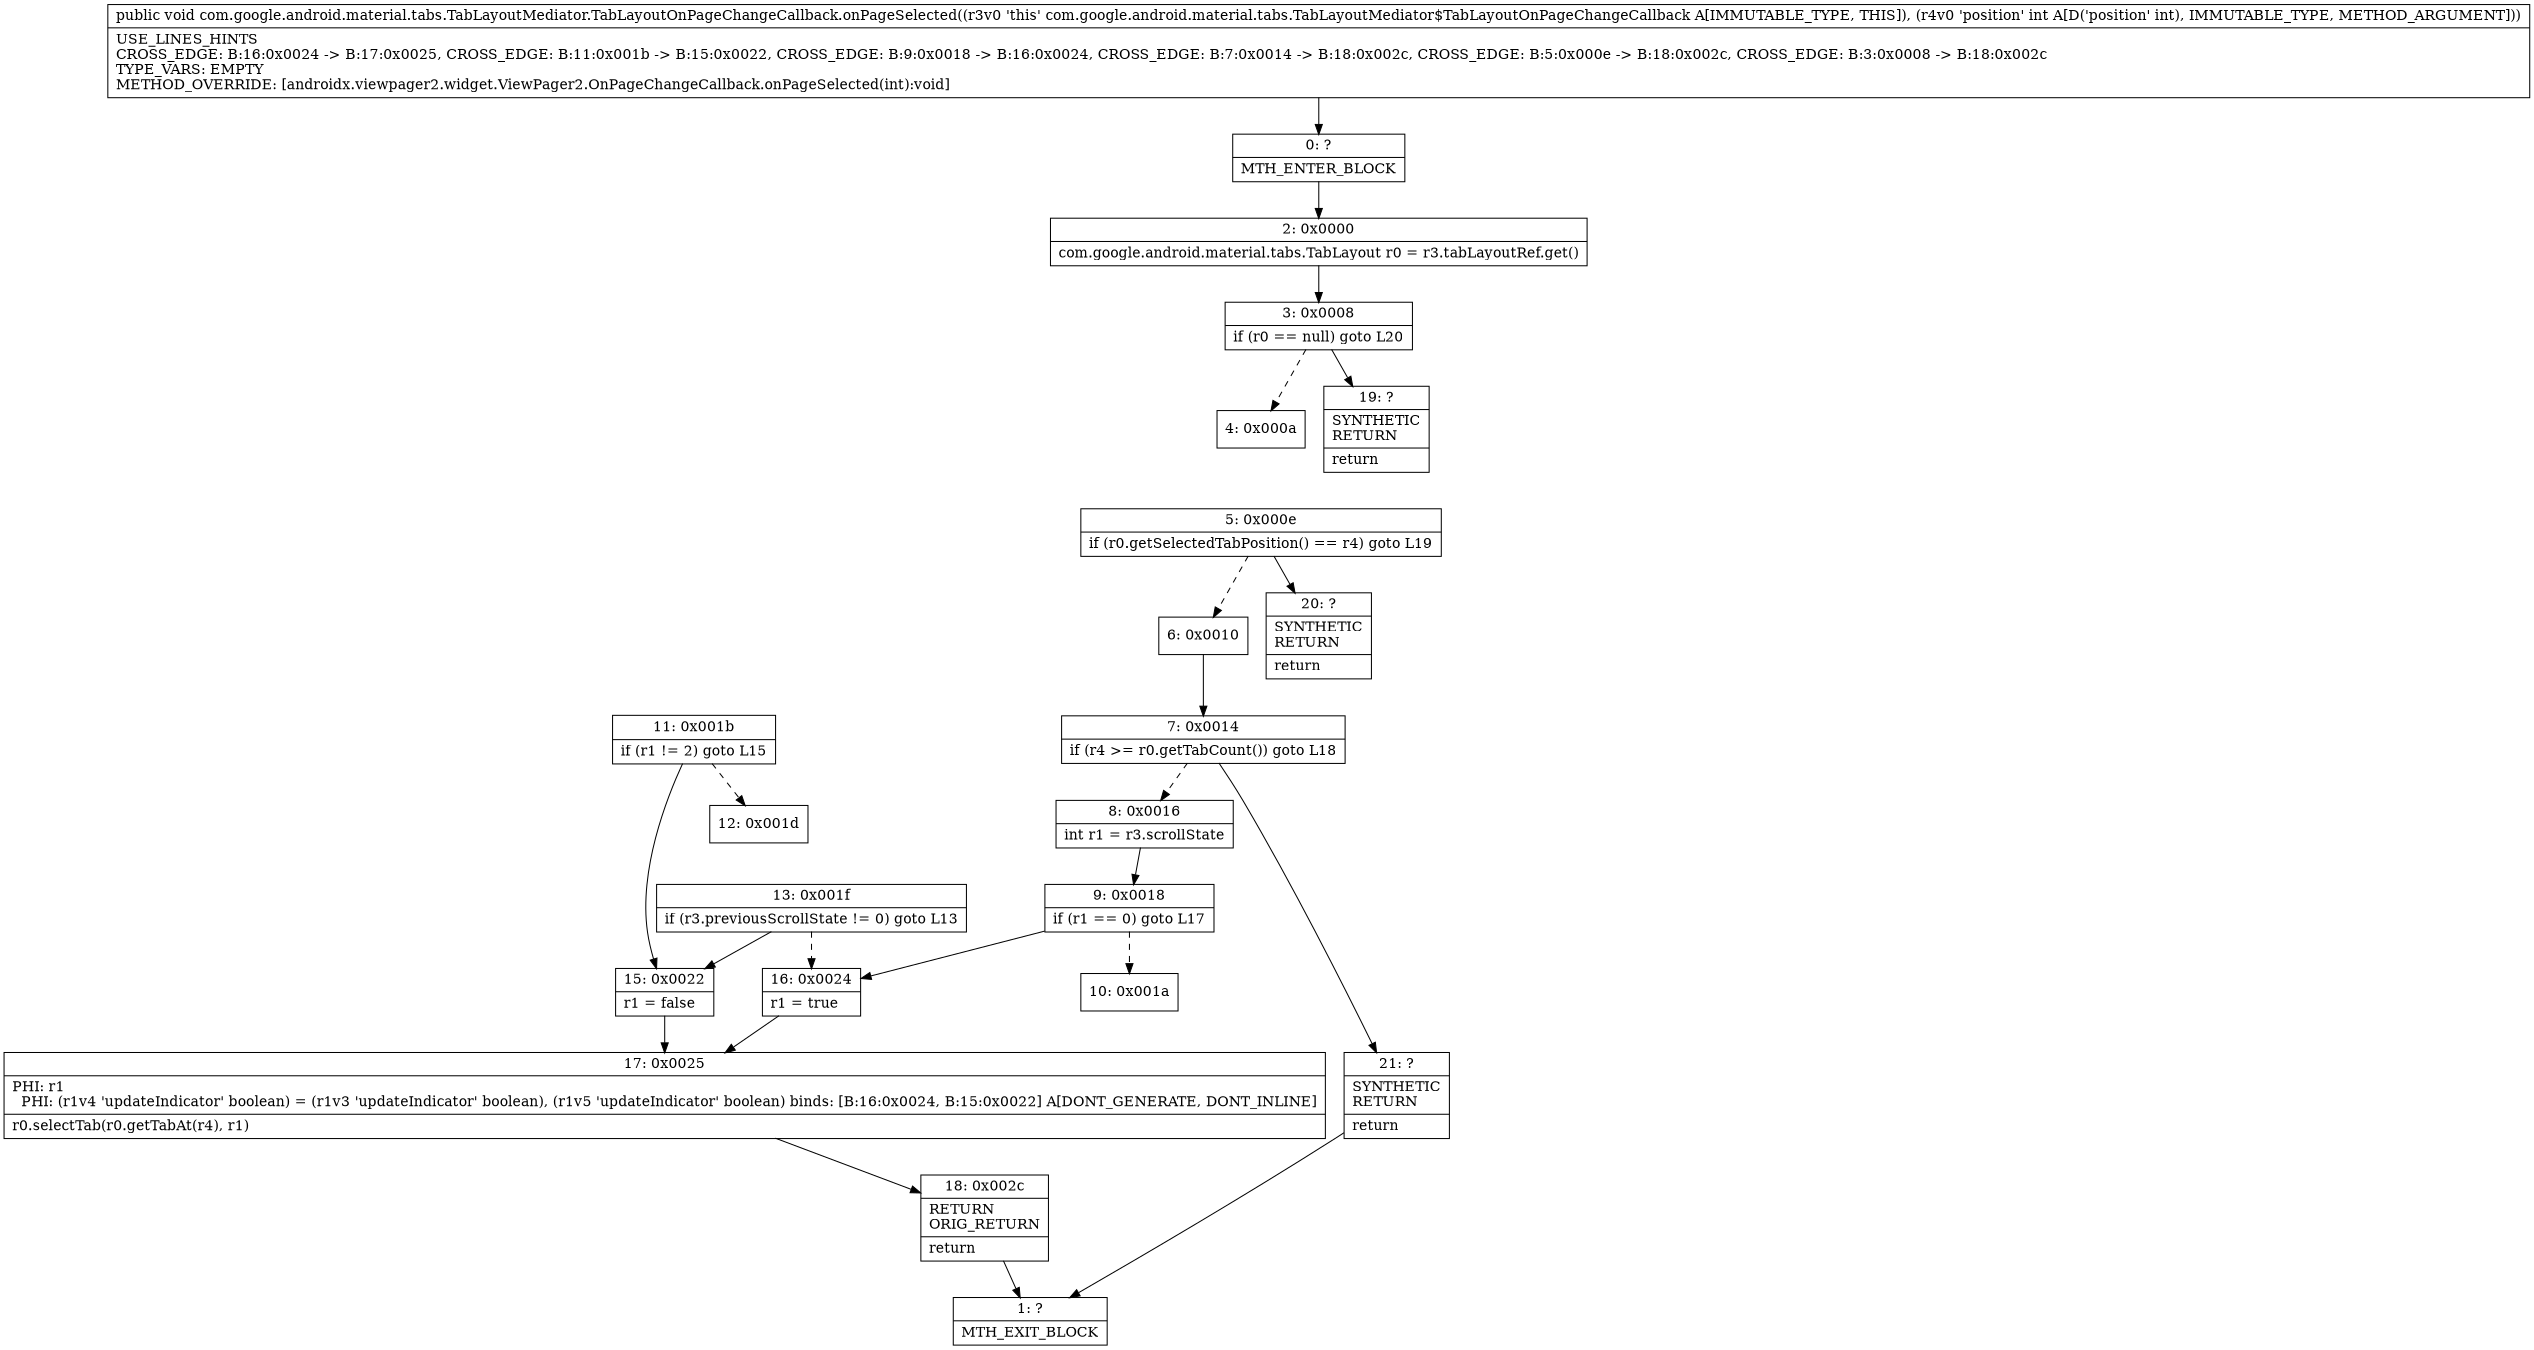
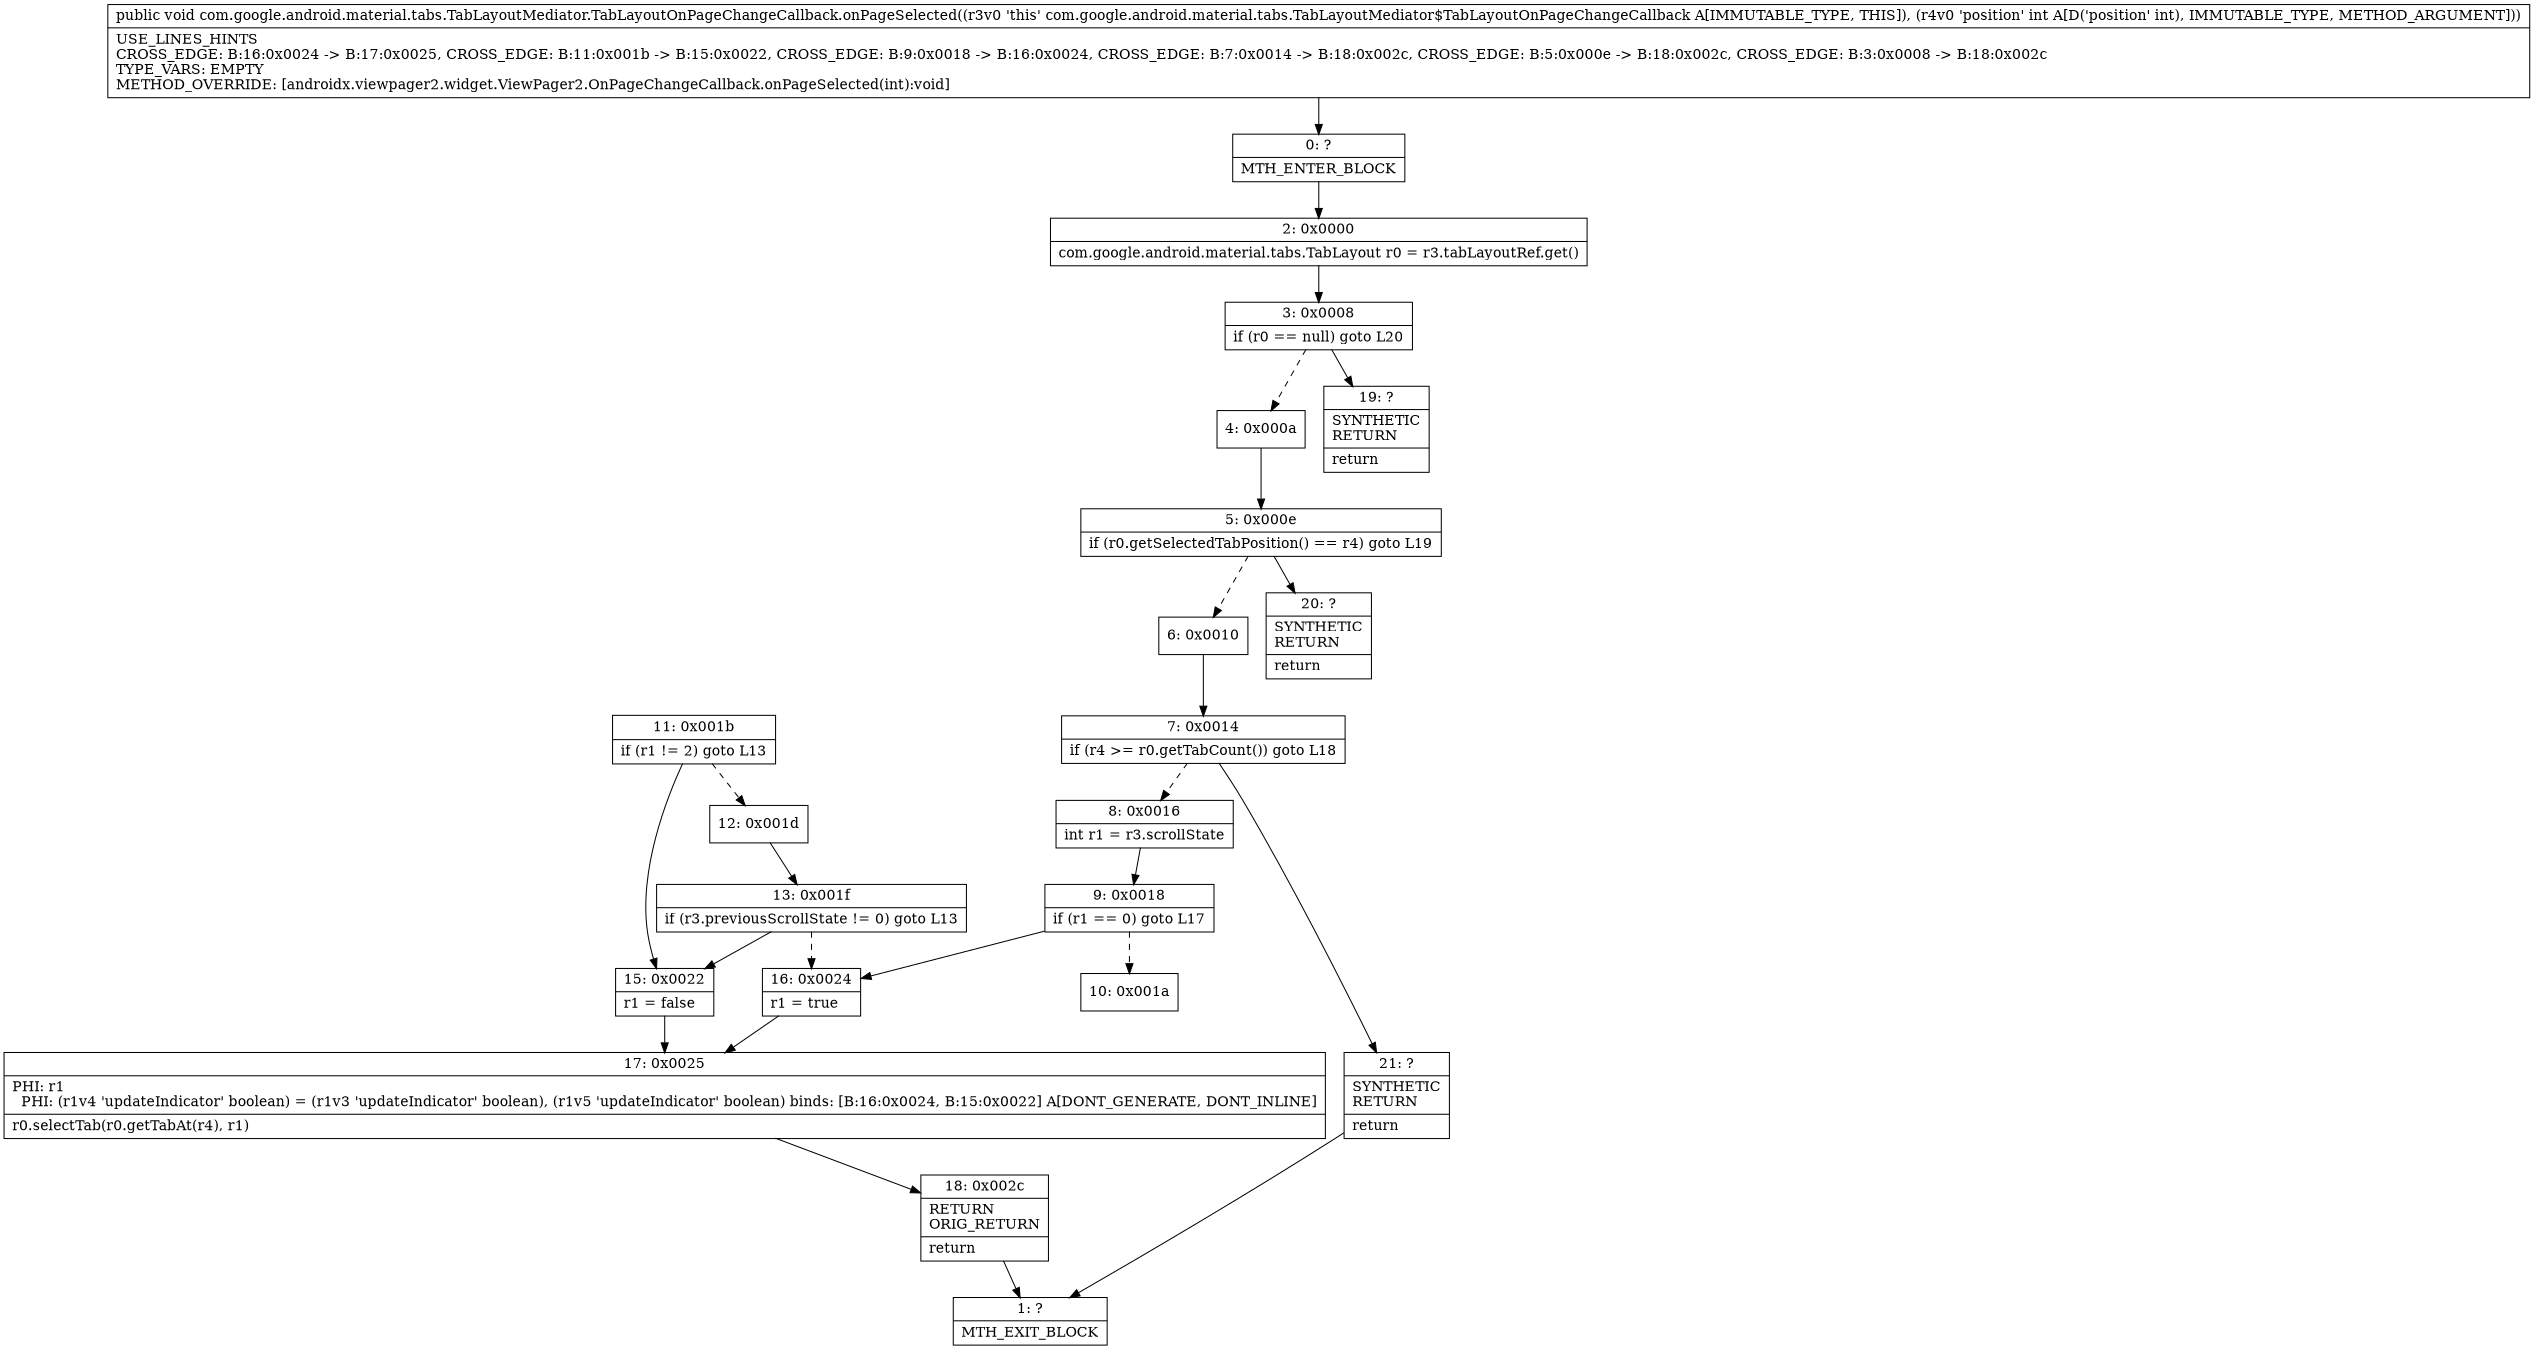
none -> (1261, 473)
(694, 751) -> (694, 751)
none -> (781, 859)
